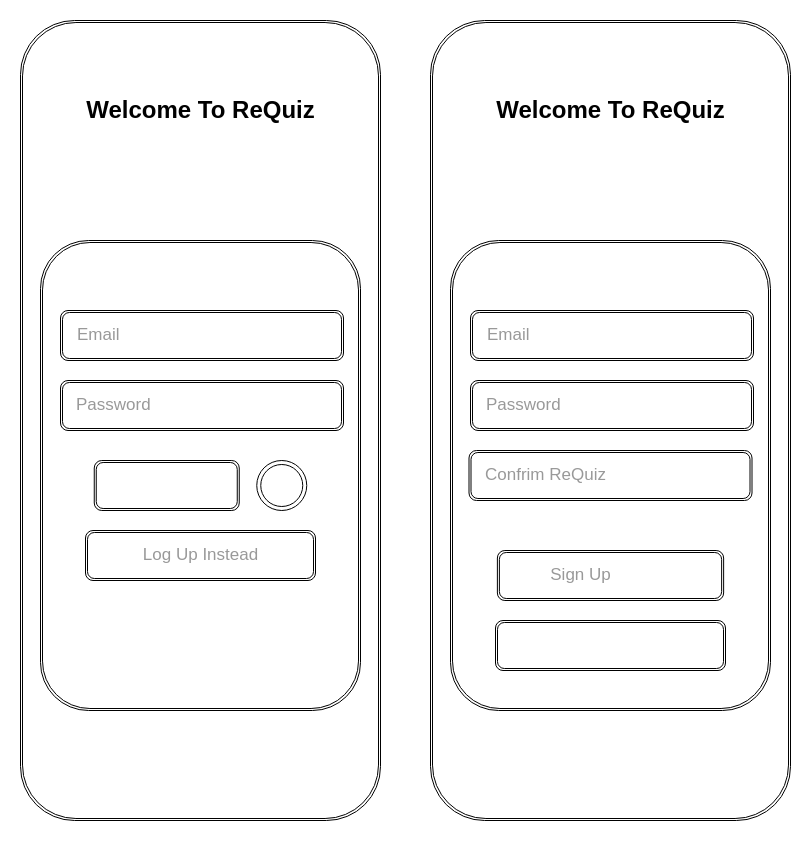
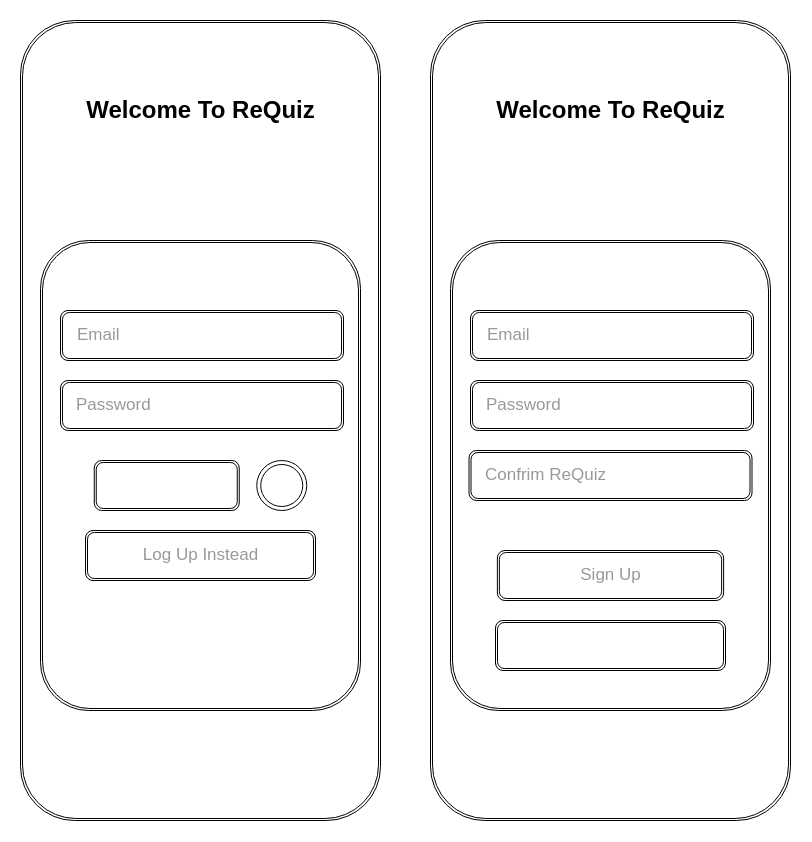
(581, 576) -> (611, 576)
